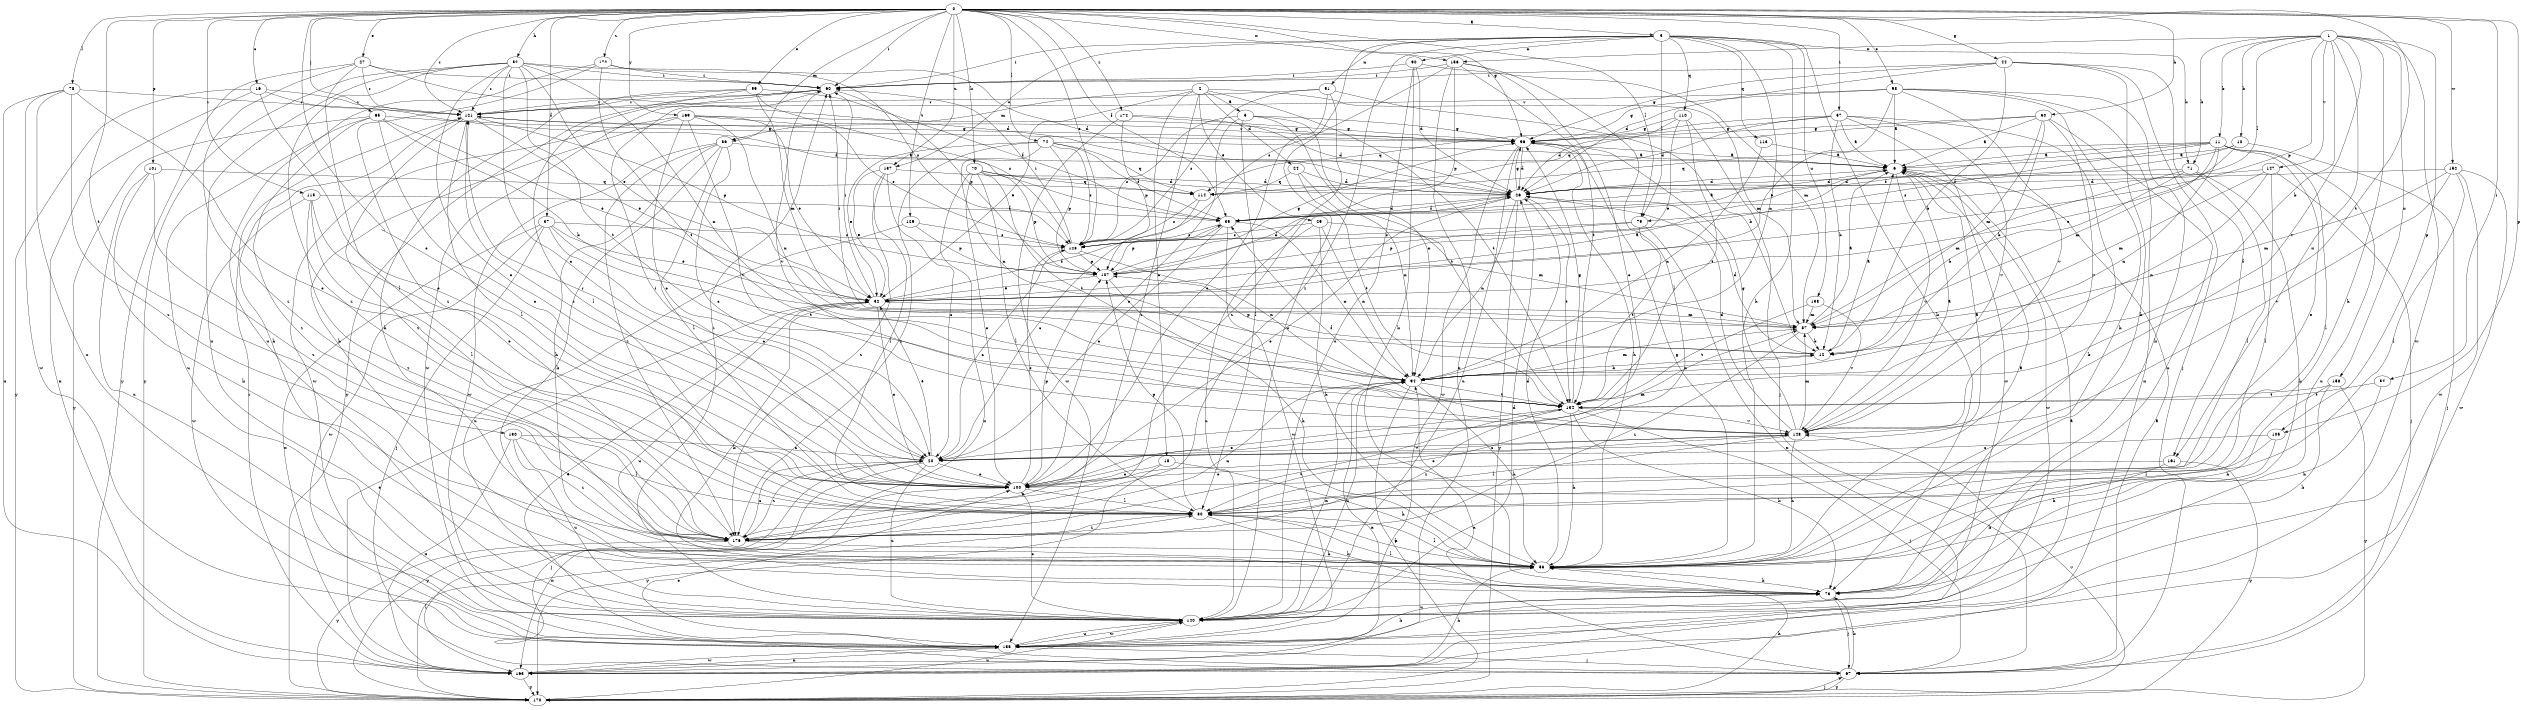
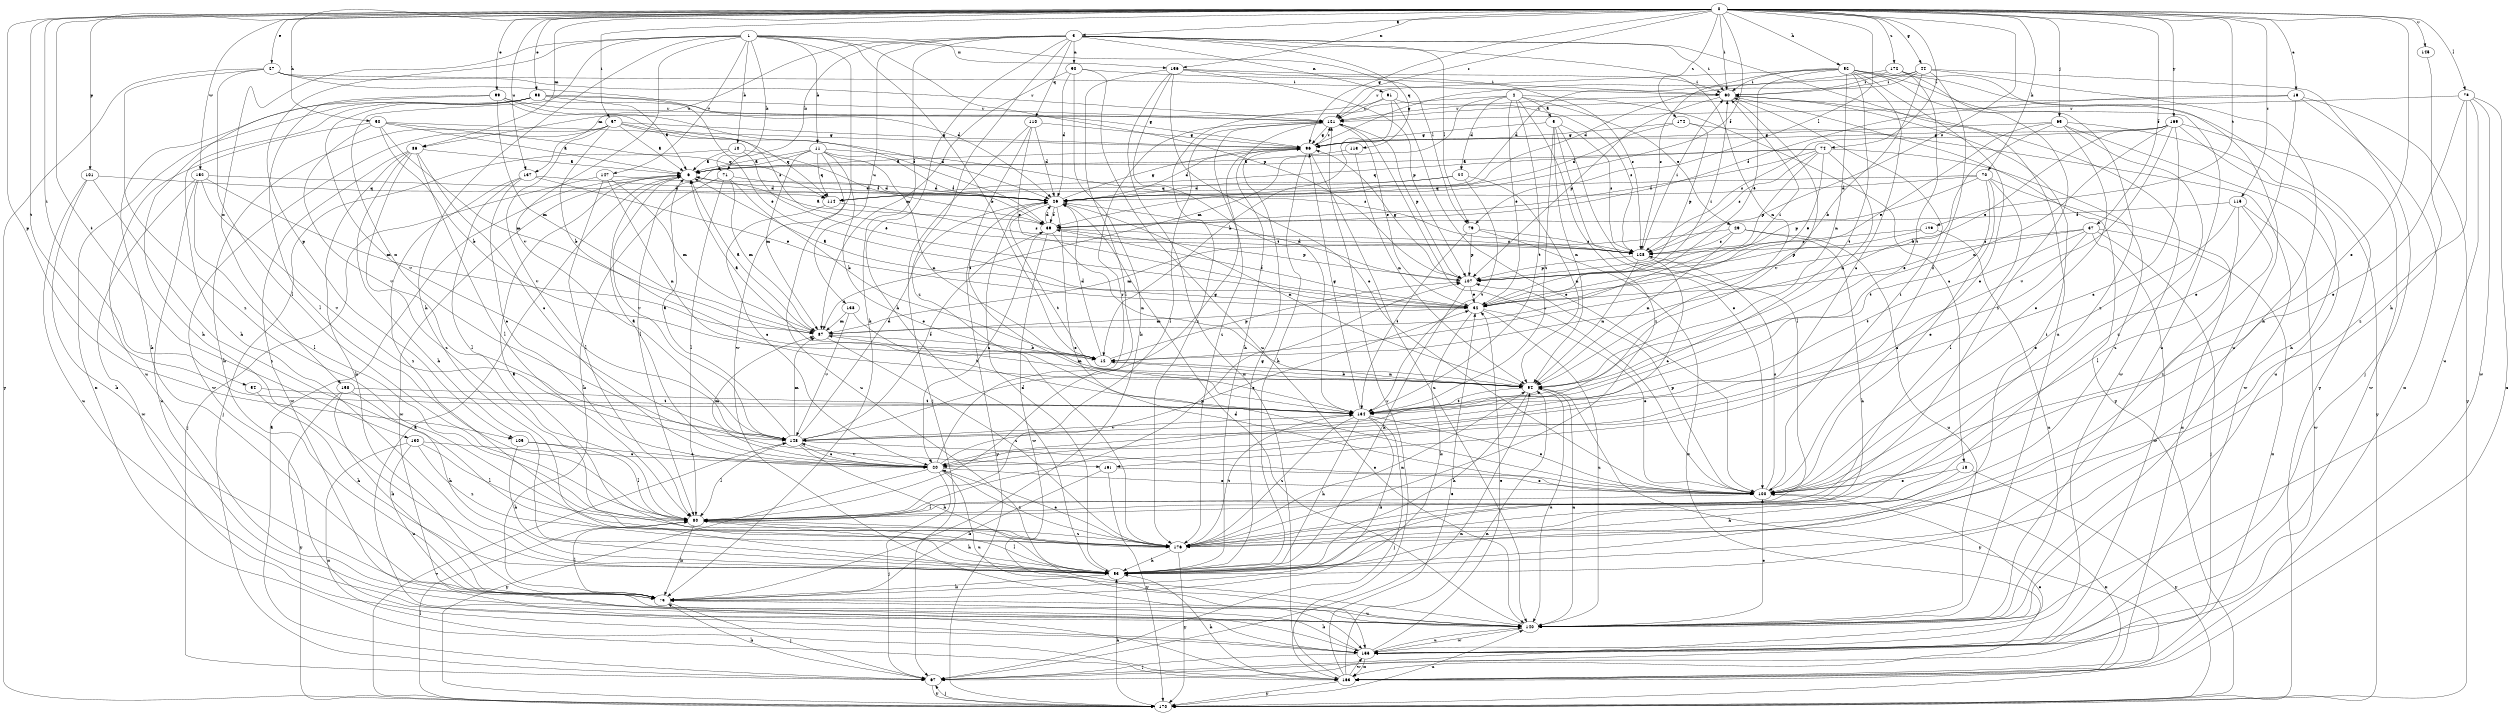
none -> (2426, 52)
(2441, 395) -> (162, 401)
(1393, 539) -> none
